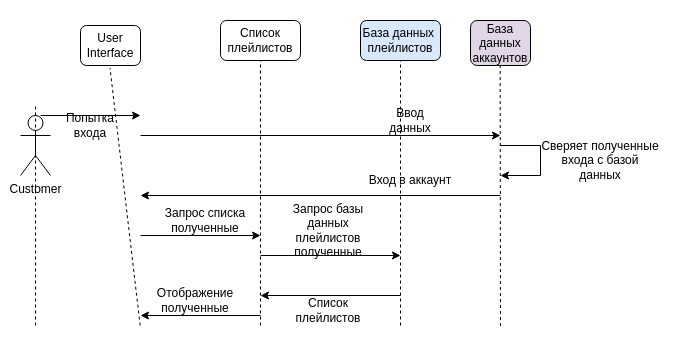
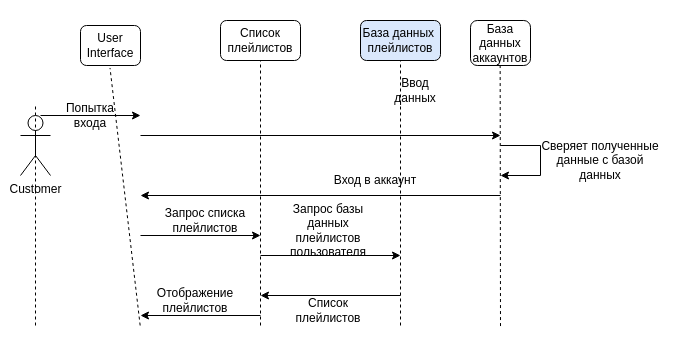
(501, 43) -> (501, 43)
(411, 121) -> (416, 91)
(91, 126) -> (91, 116)
(601, 161) -> (601, 161)
(411, 181) -> (376, 181)
(206, 221) -> (206, 221)
(329, 231) -> (329, 231)
(196, 301) -> (196, 301)
